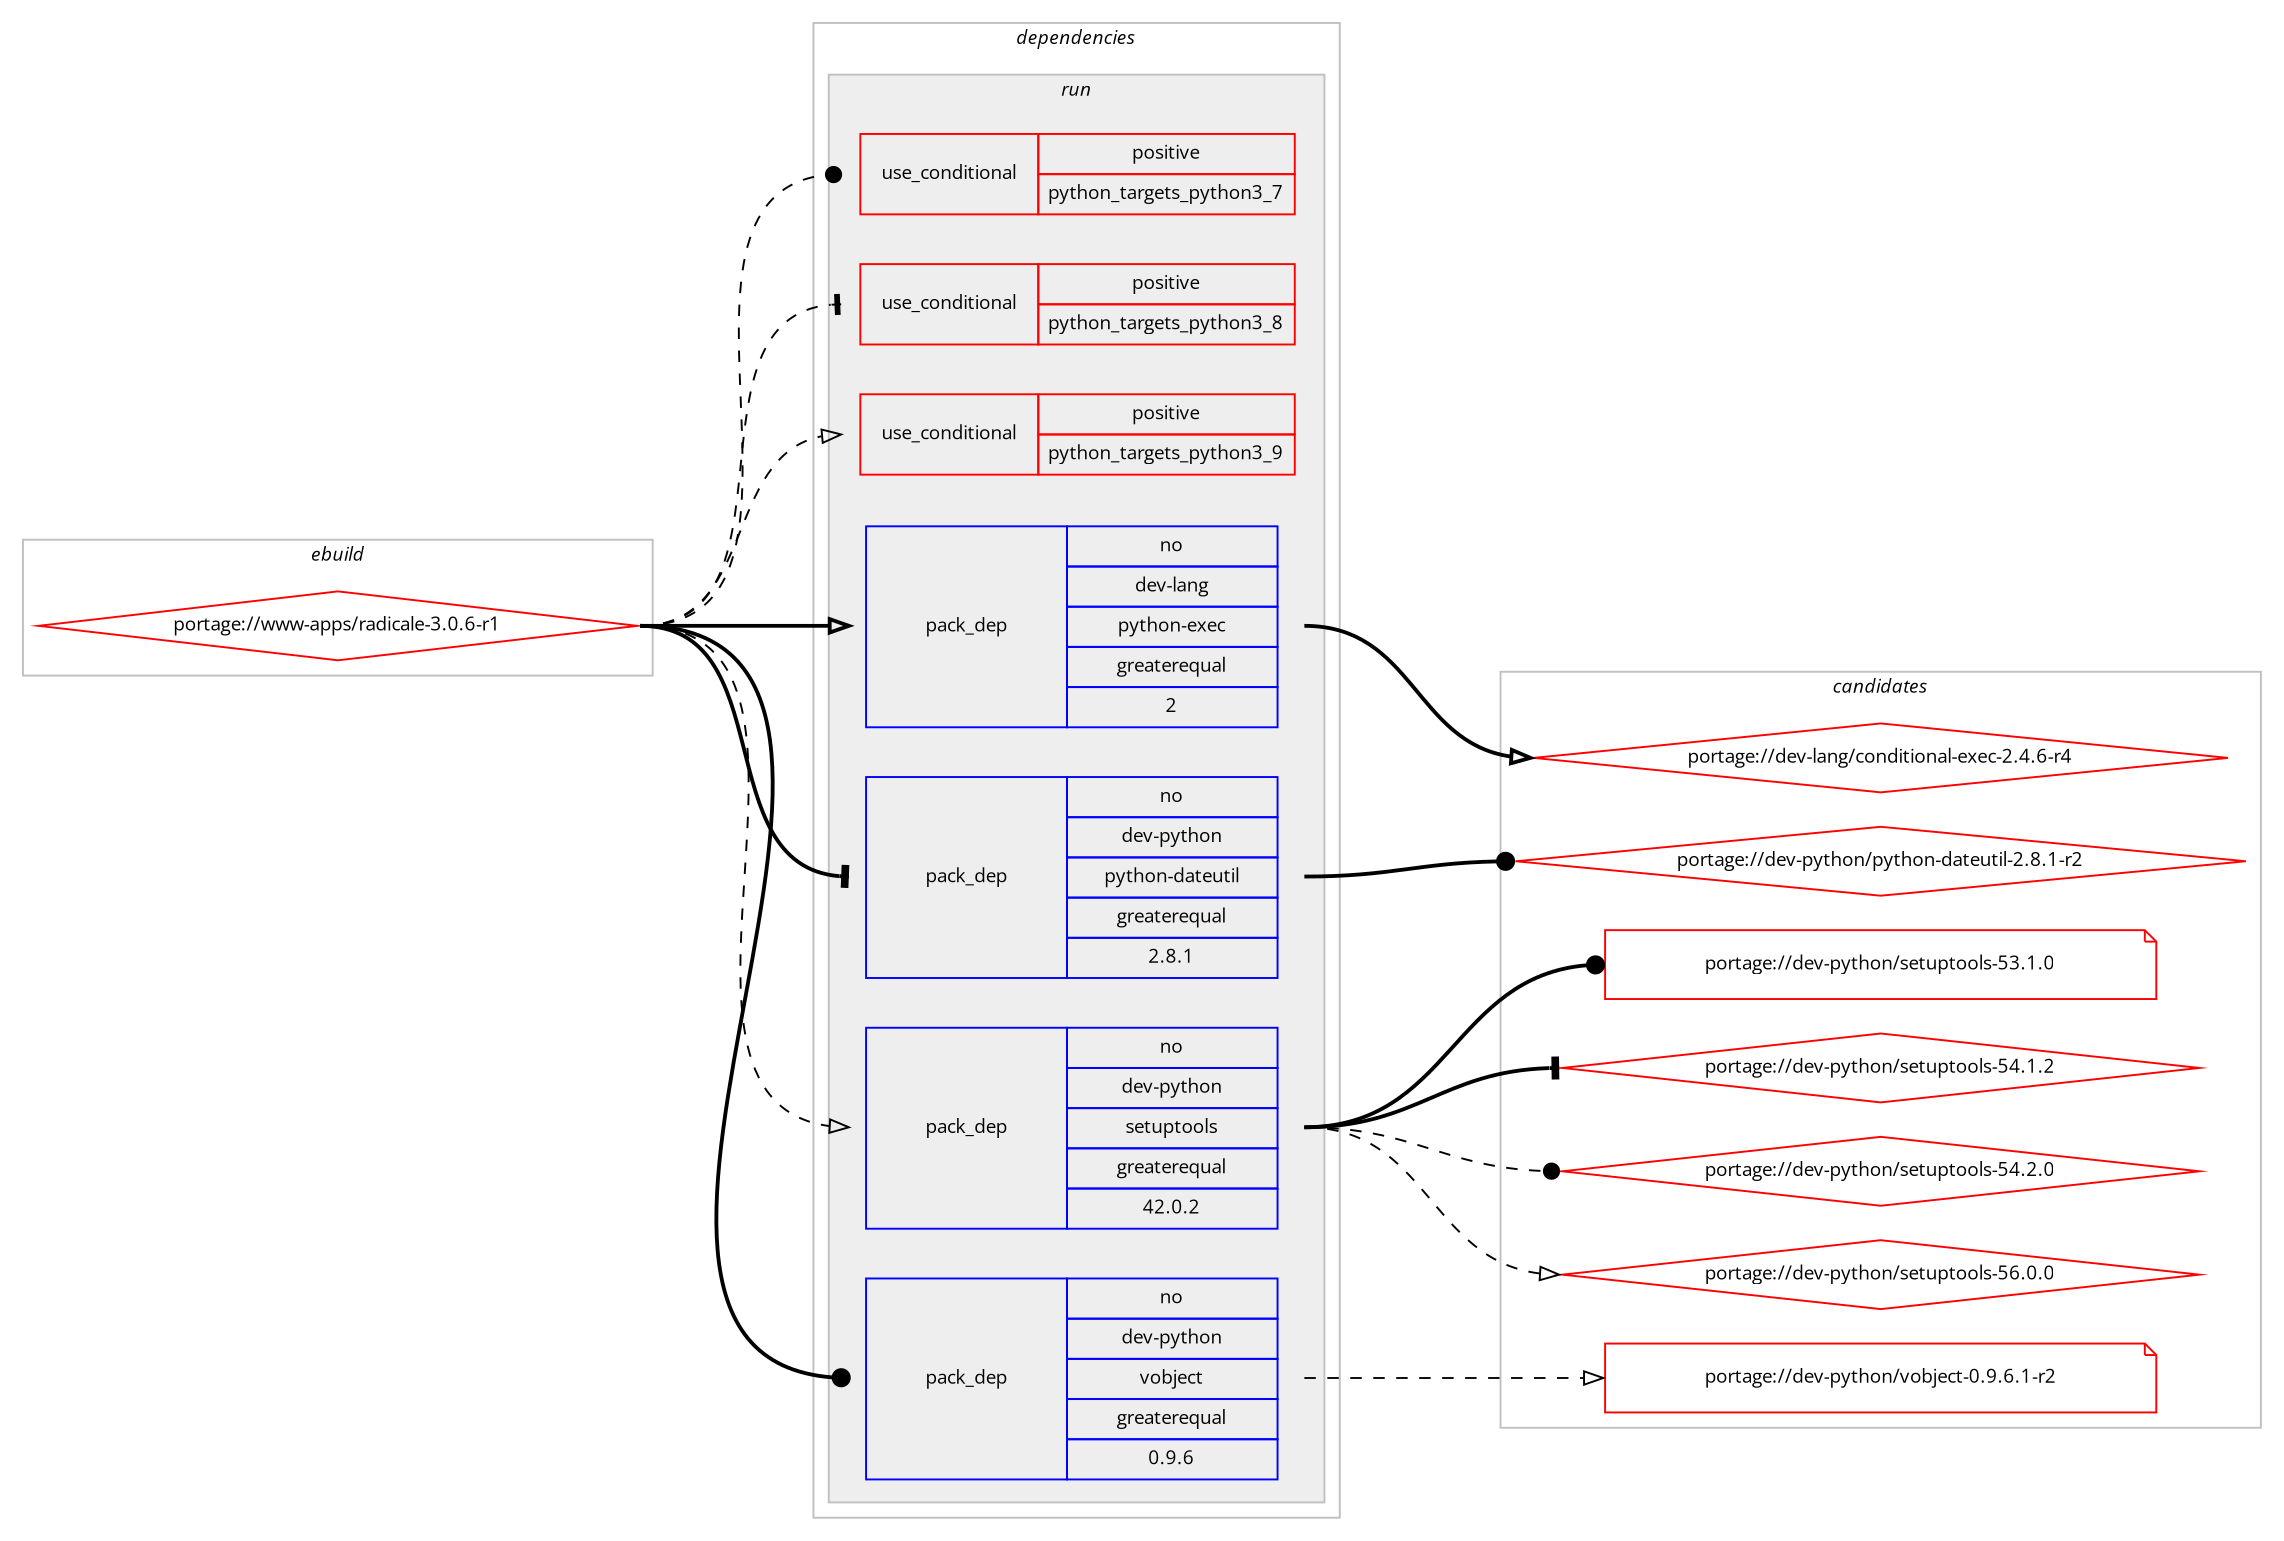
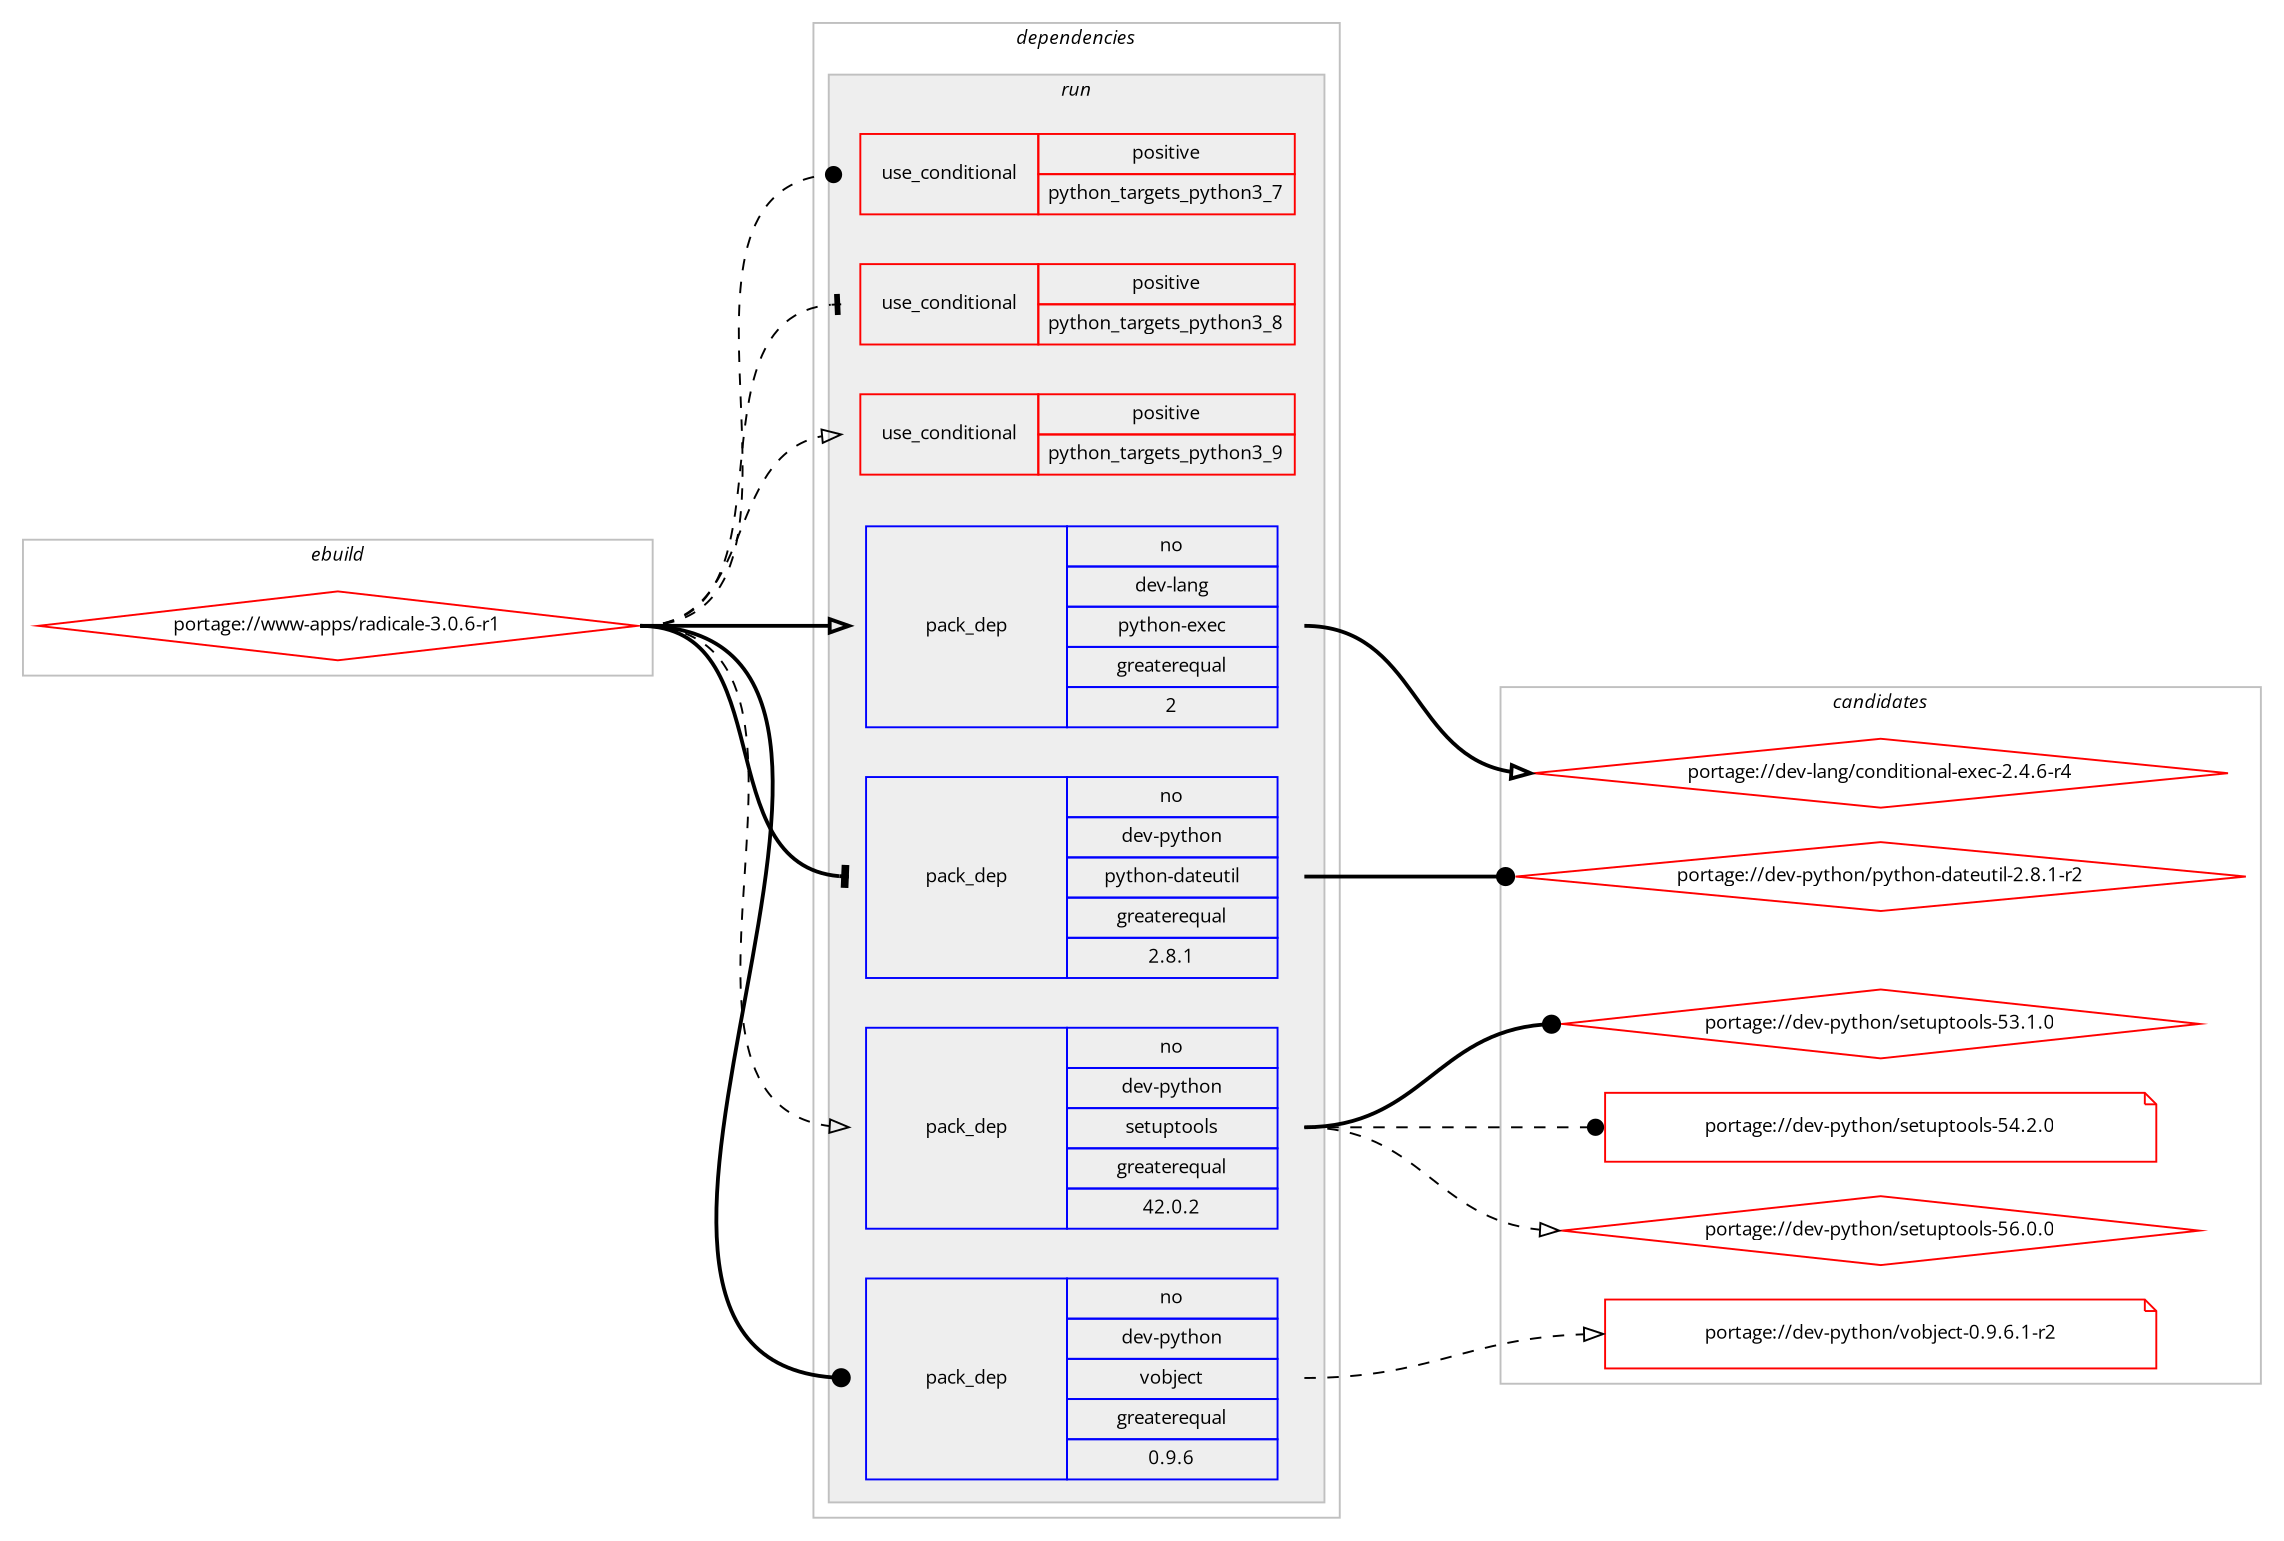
(1881, 965) -> (1881, 1024)
(1881, 1068) -> none
(1881, 1171) -> (1881, 1127)
